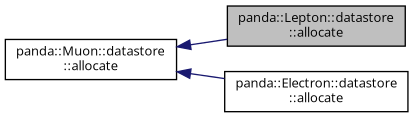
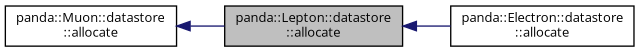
(208, 76) -> (434, 26)
